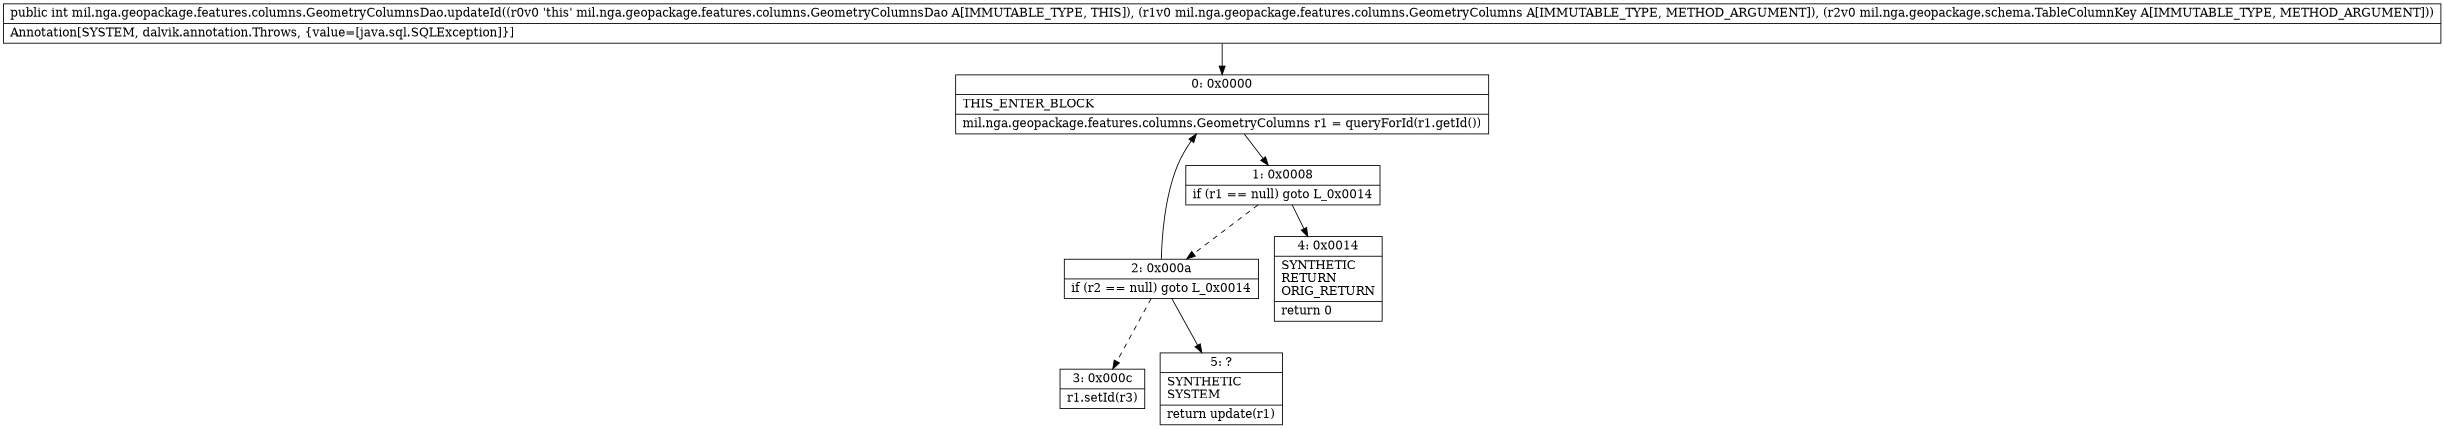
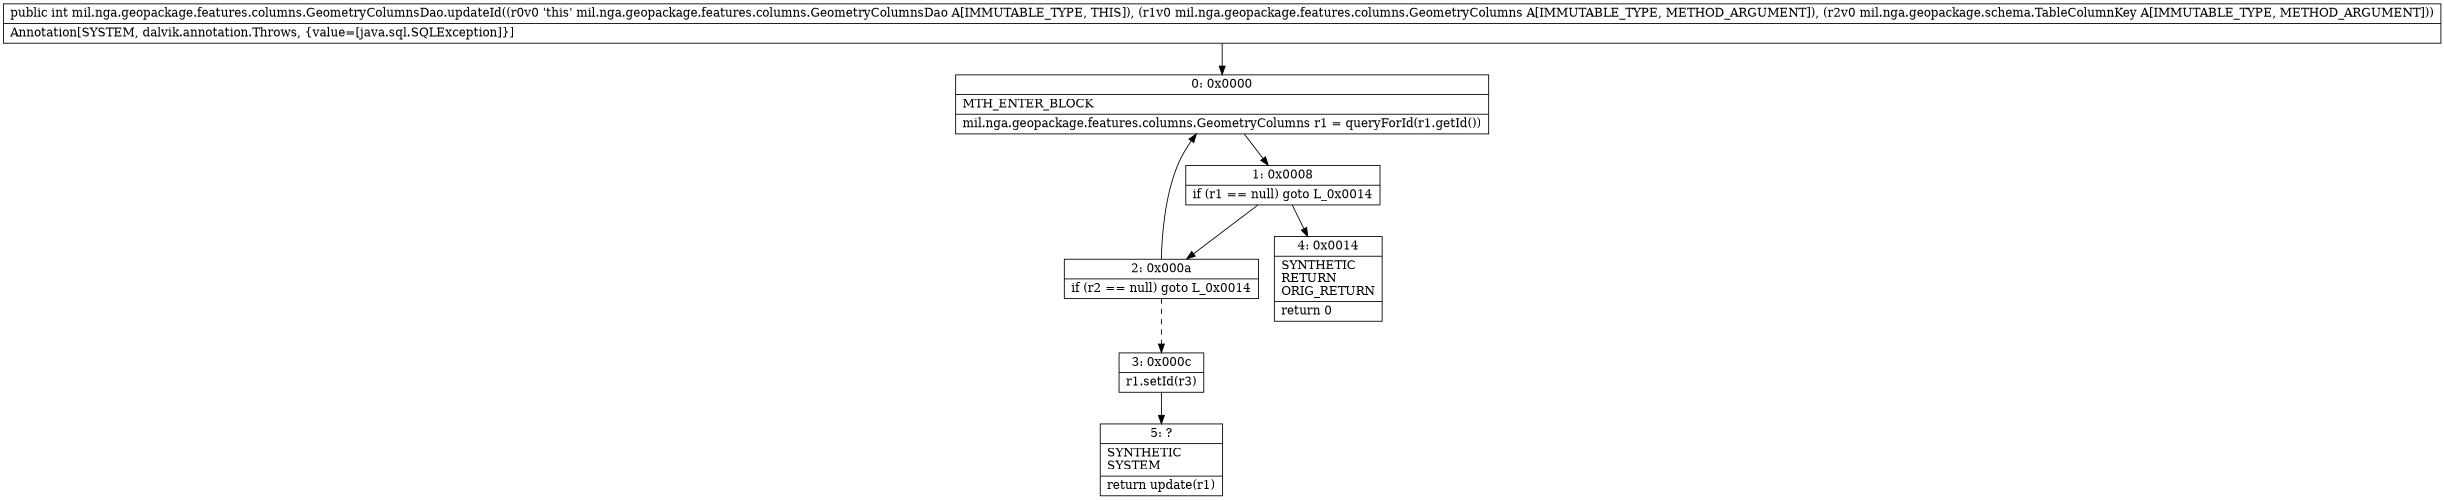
(1028, 104) -> (1028, 104)
(1226, 229) -> (1226, 229)
(1185, 322) -> (1161, 404)
